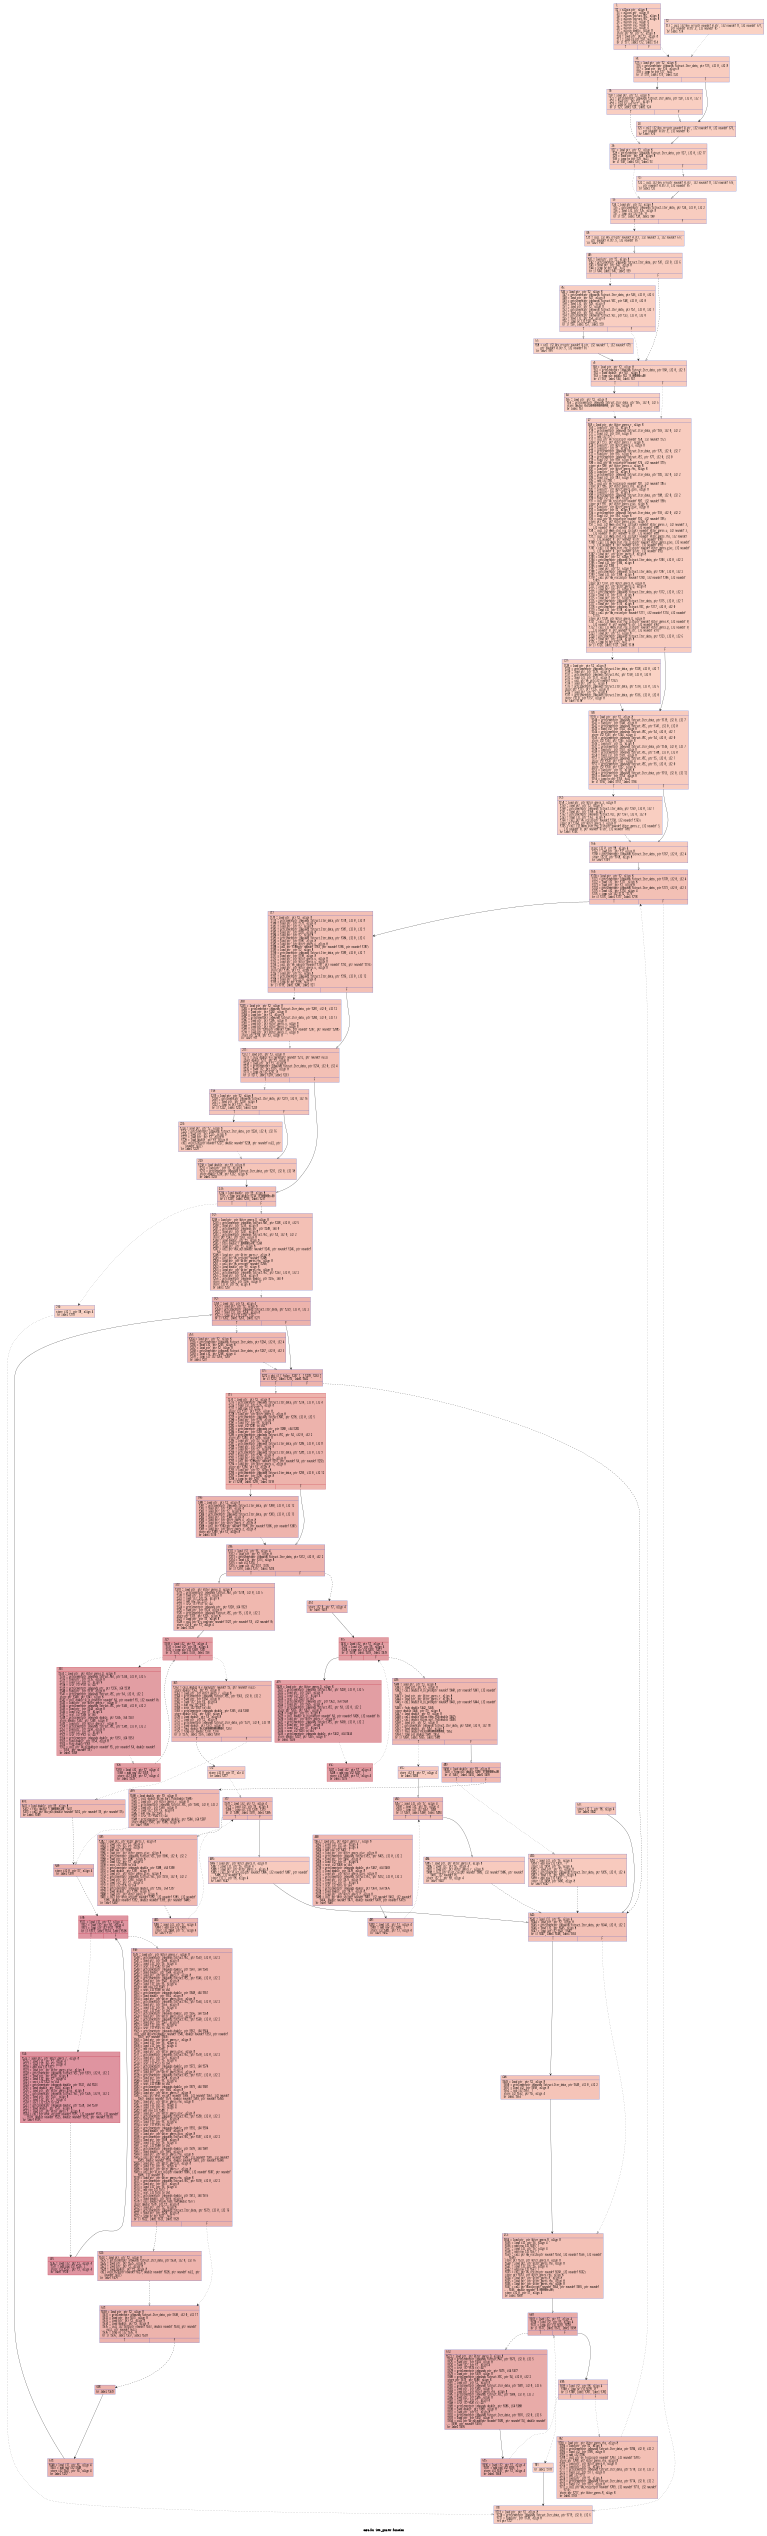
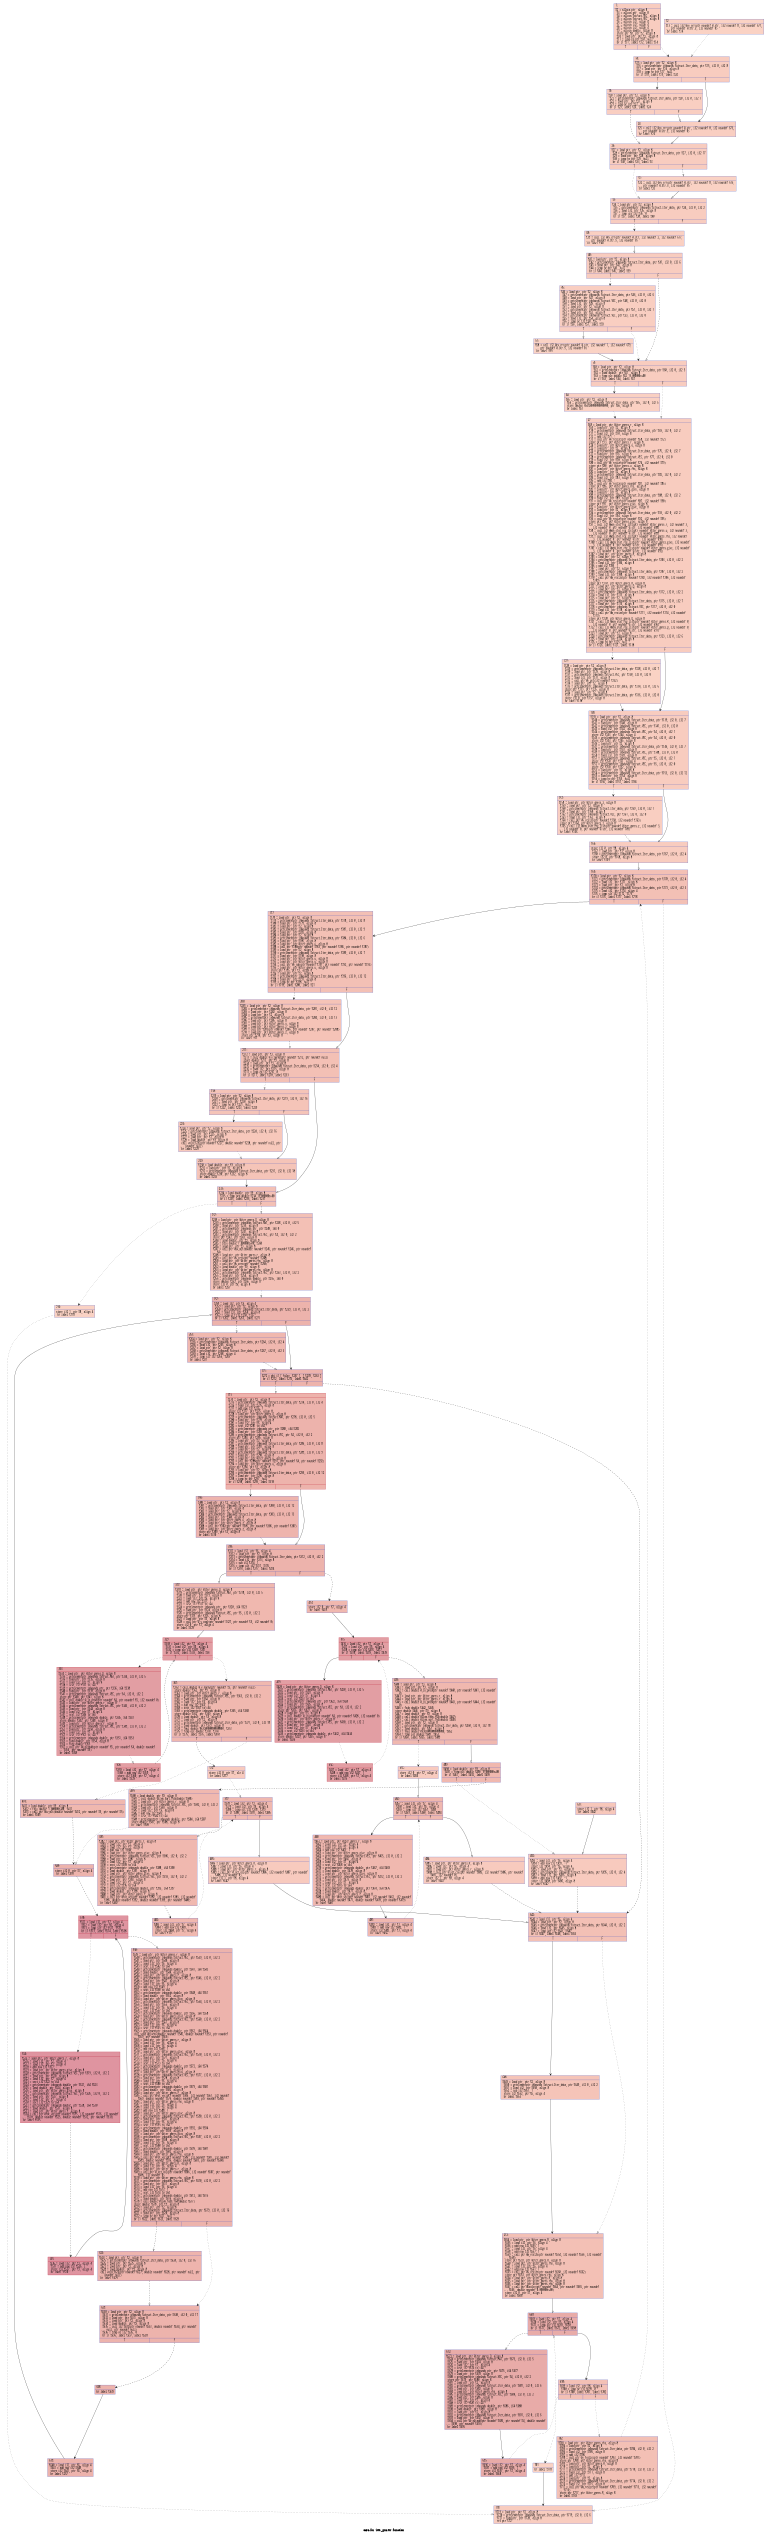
none -> (380, 1822)
(634, 1860) -> (588, 1833)
